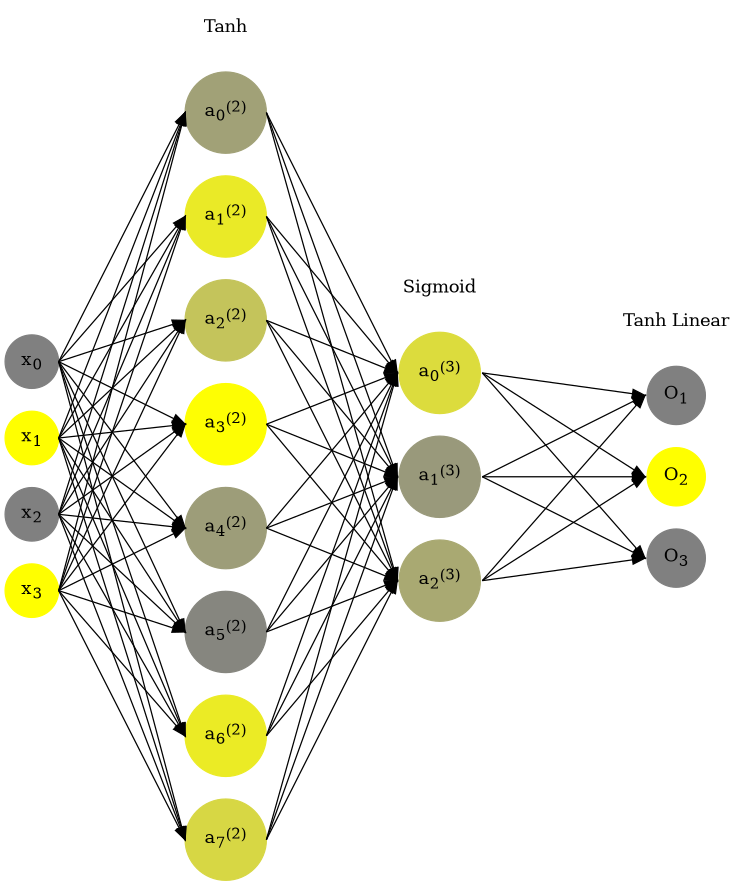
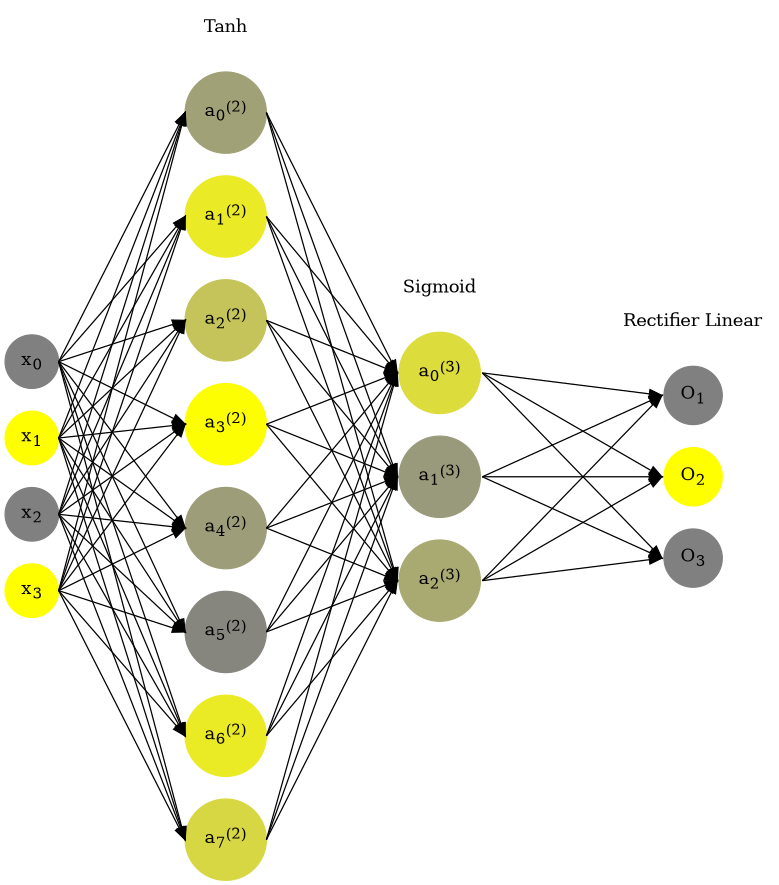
(676, 322) -> (693, 322)
